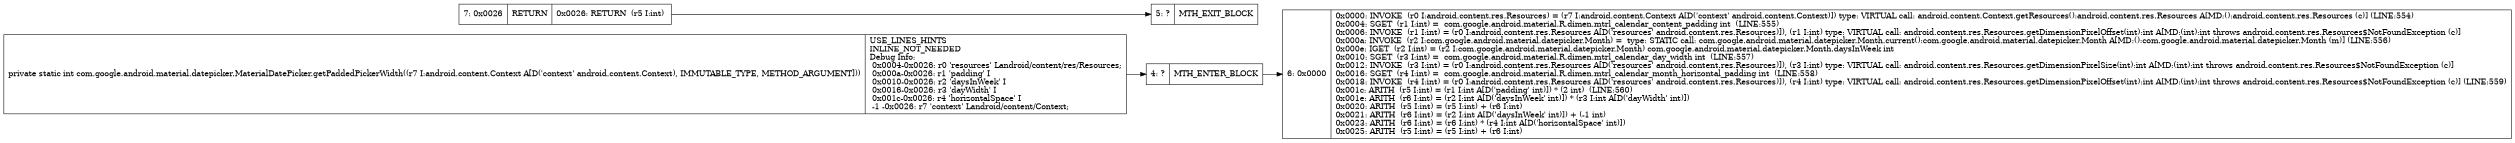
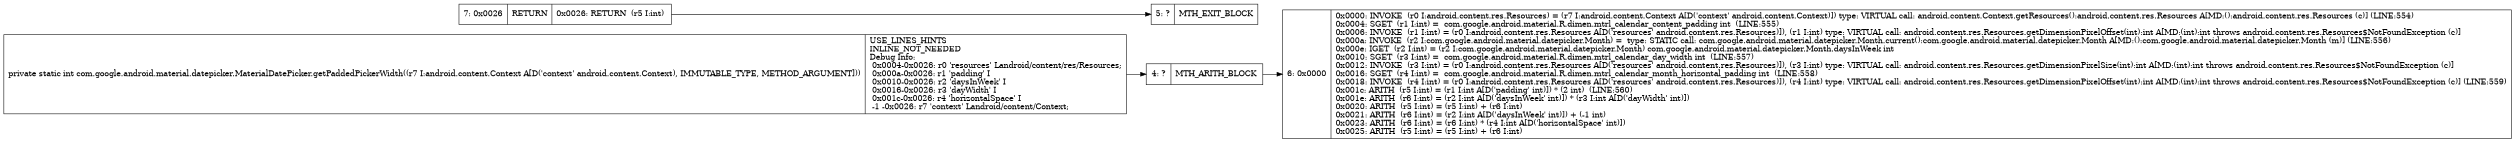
(1216, 74) -> (1216, 74)
